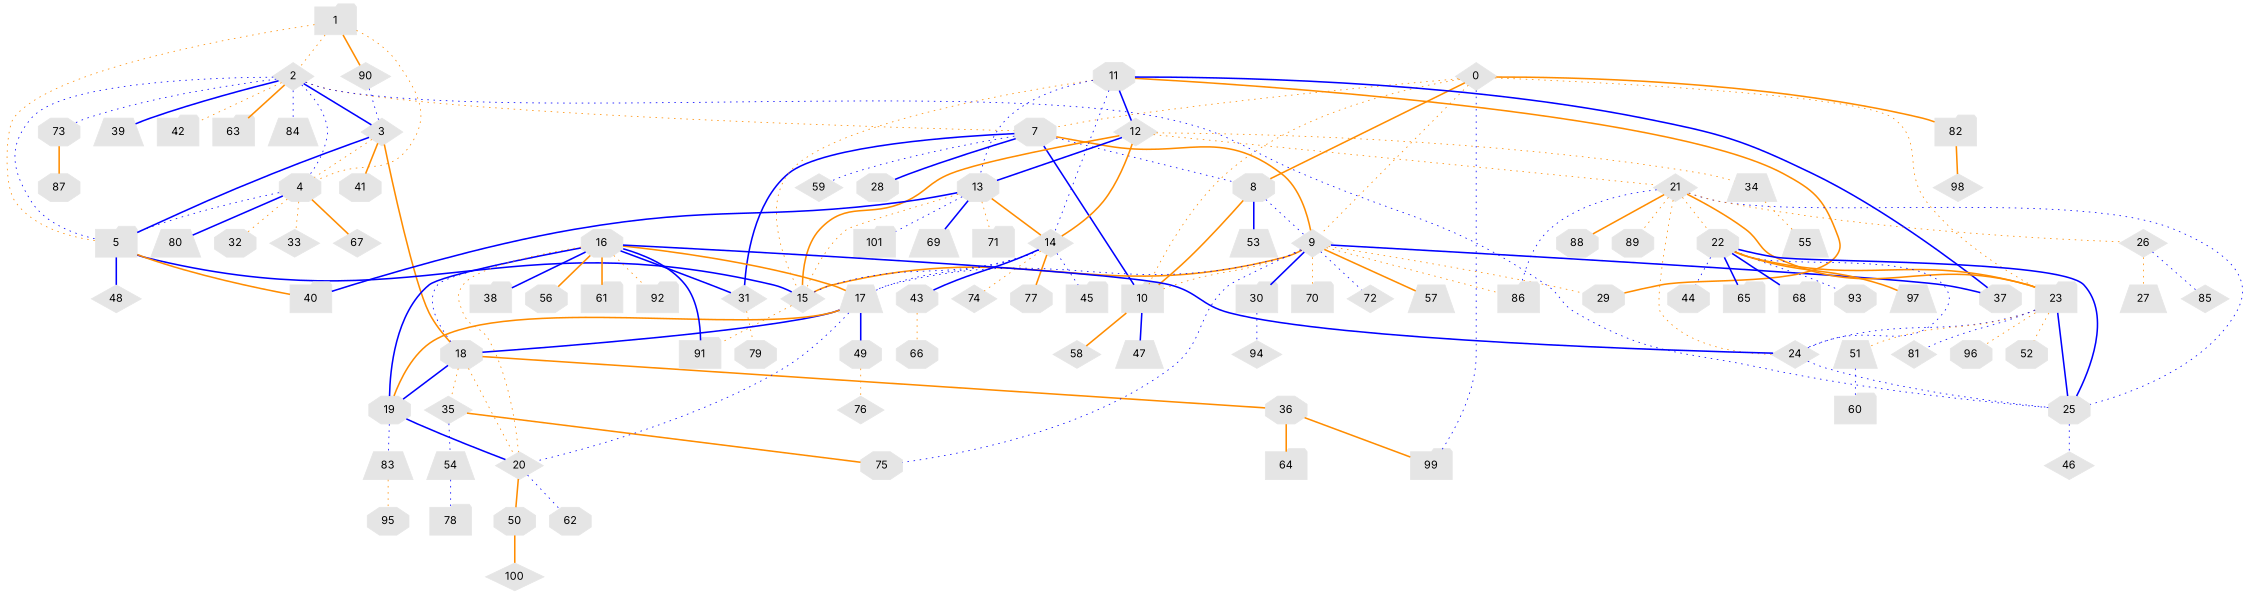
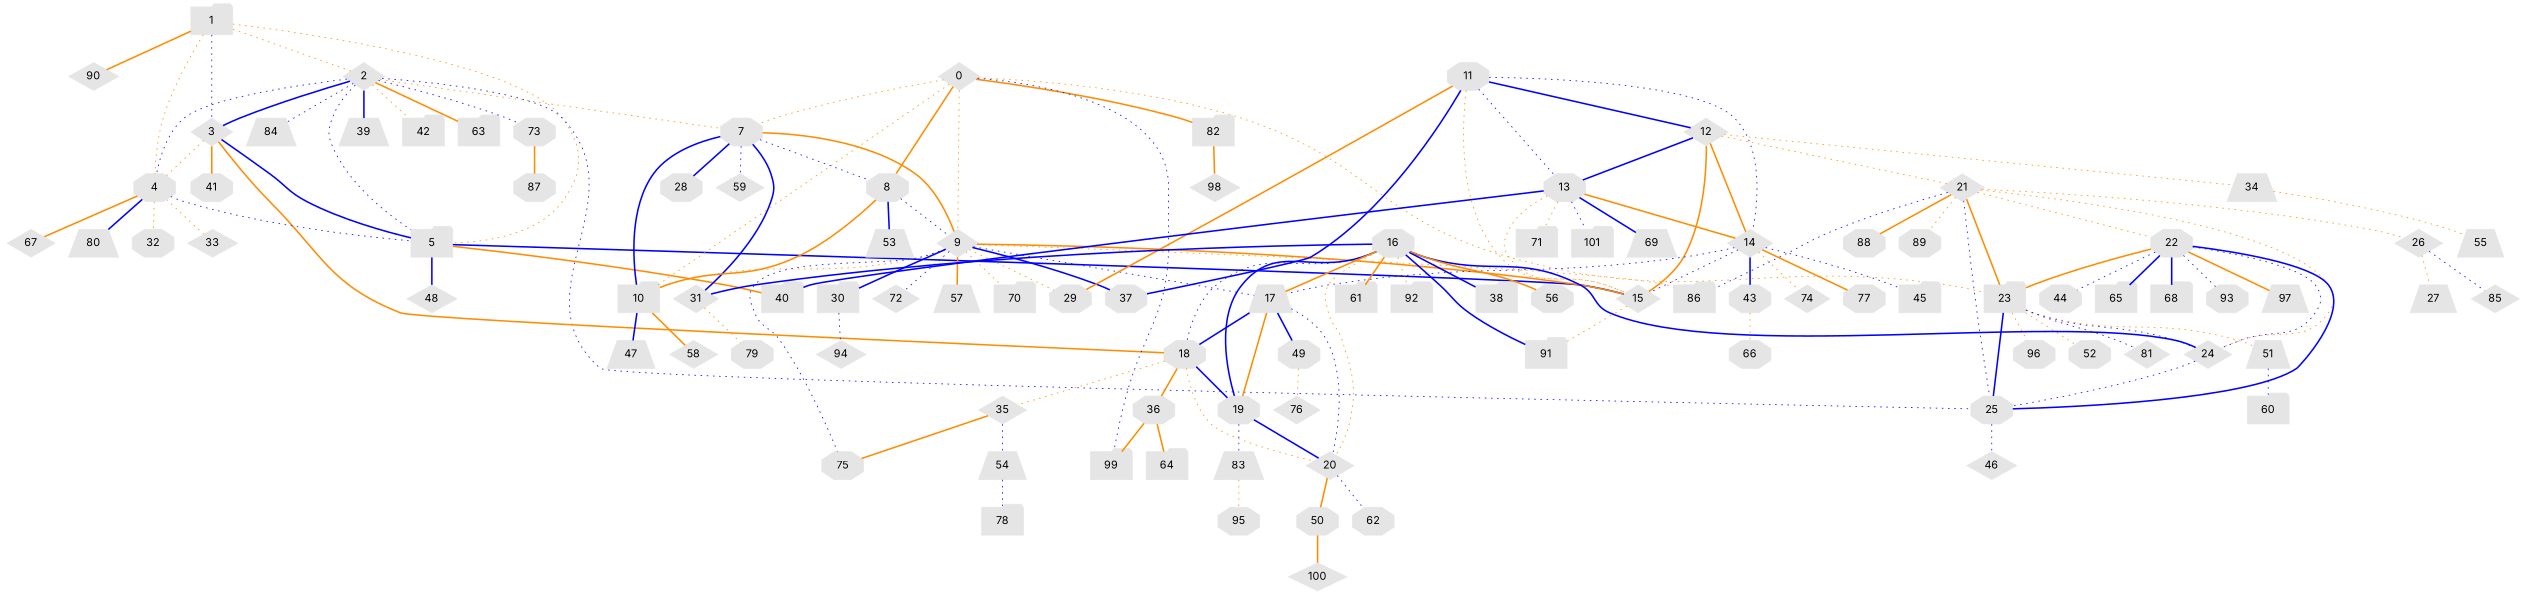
(374, 104) -> (212, 76)
